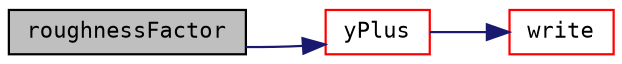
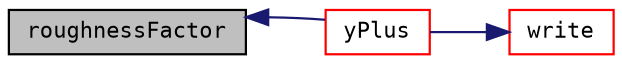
(274, 47) -> (297, 18)
